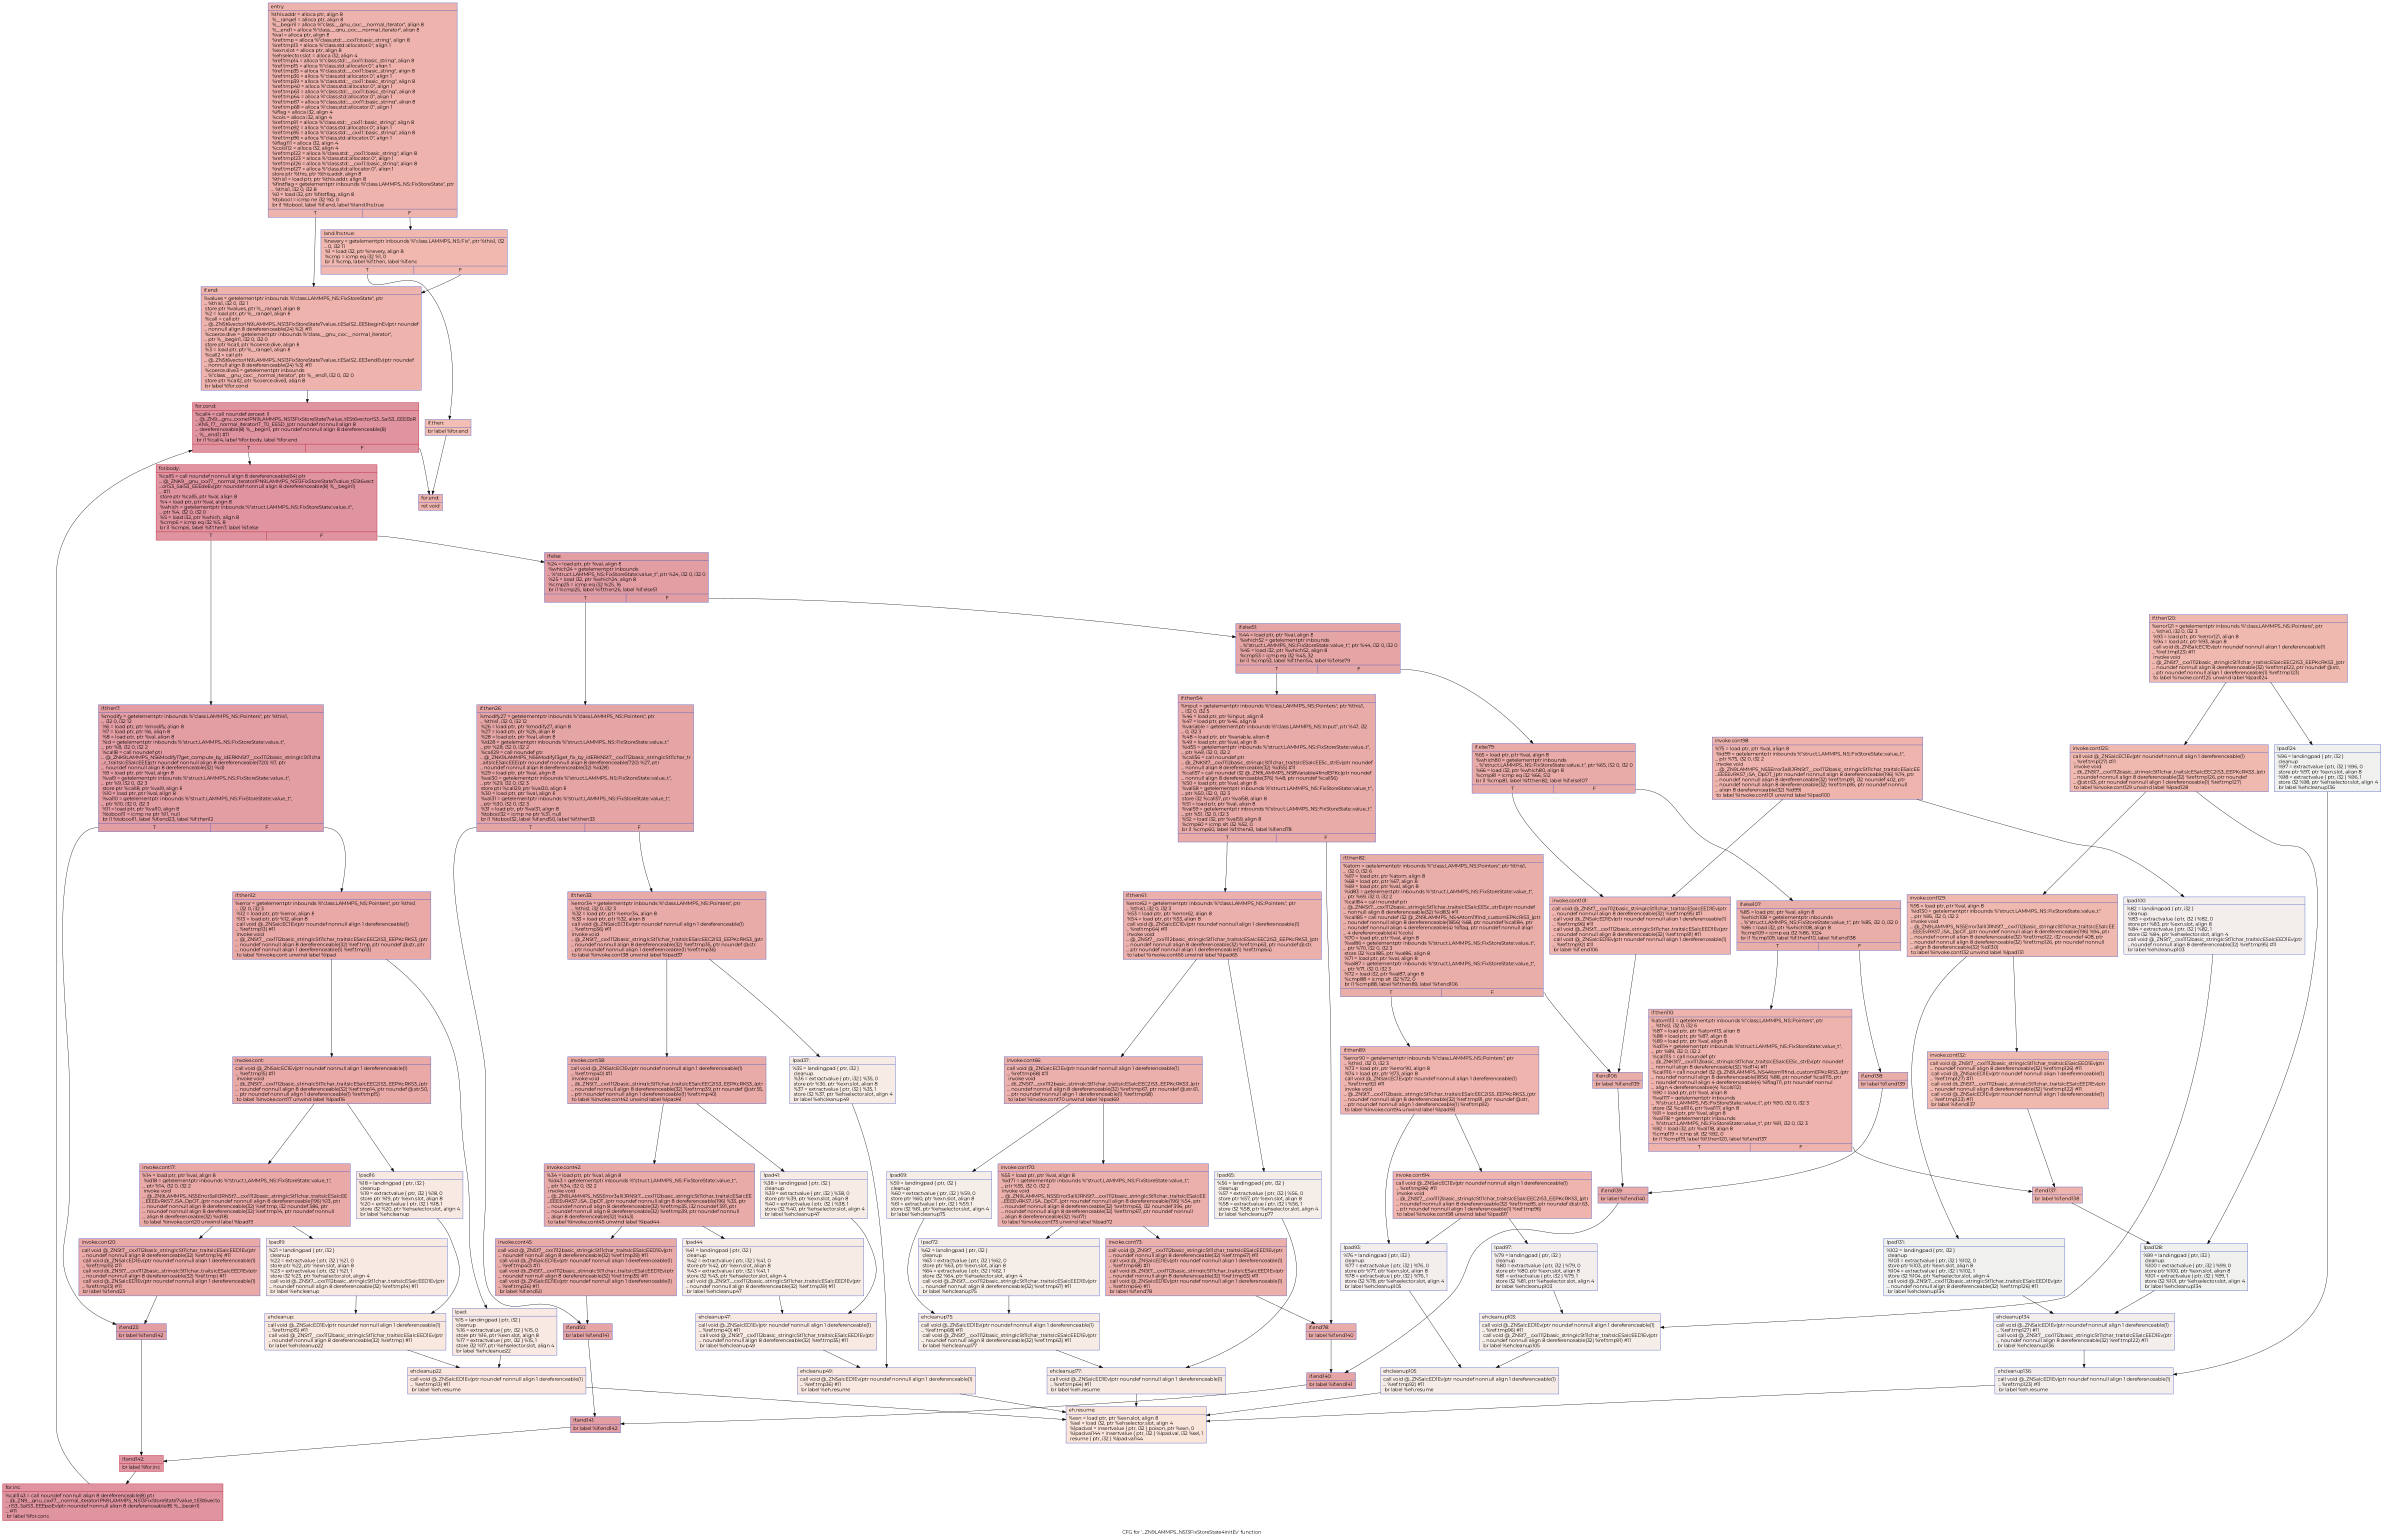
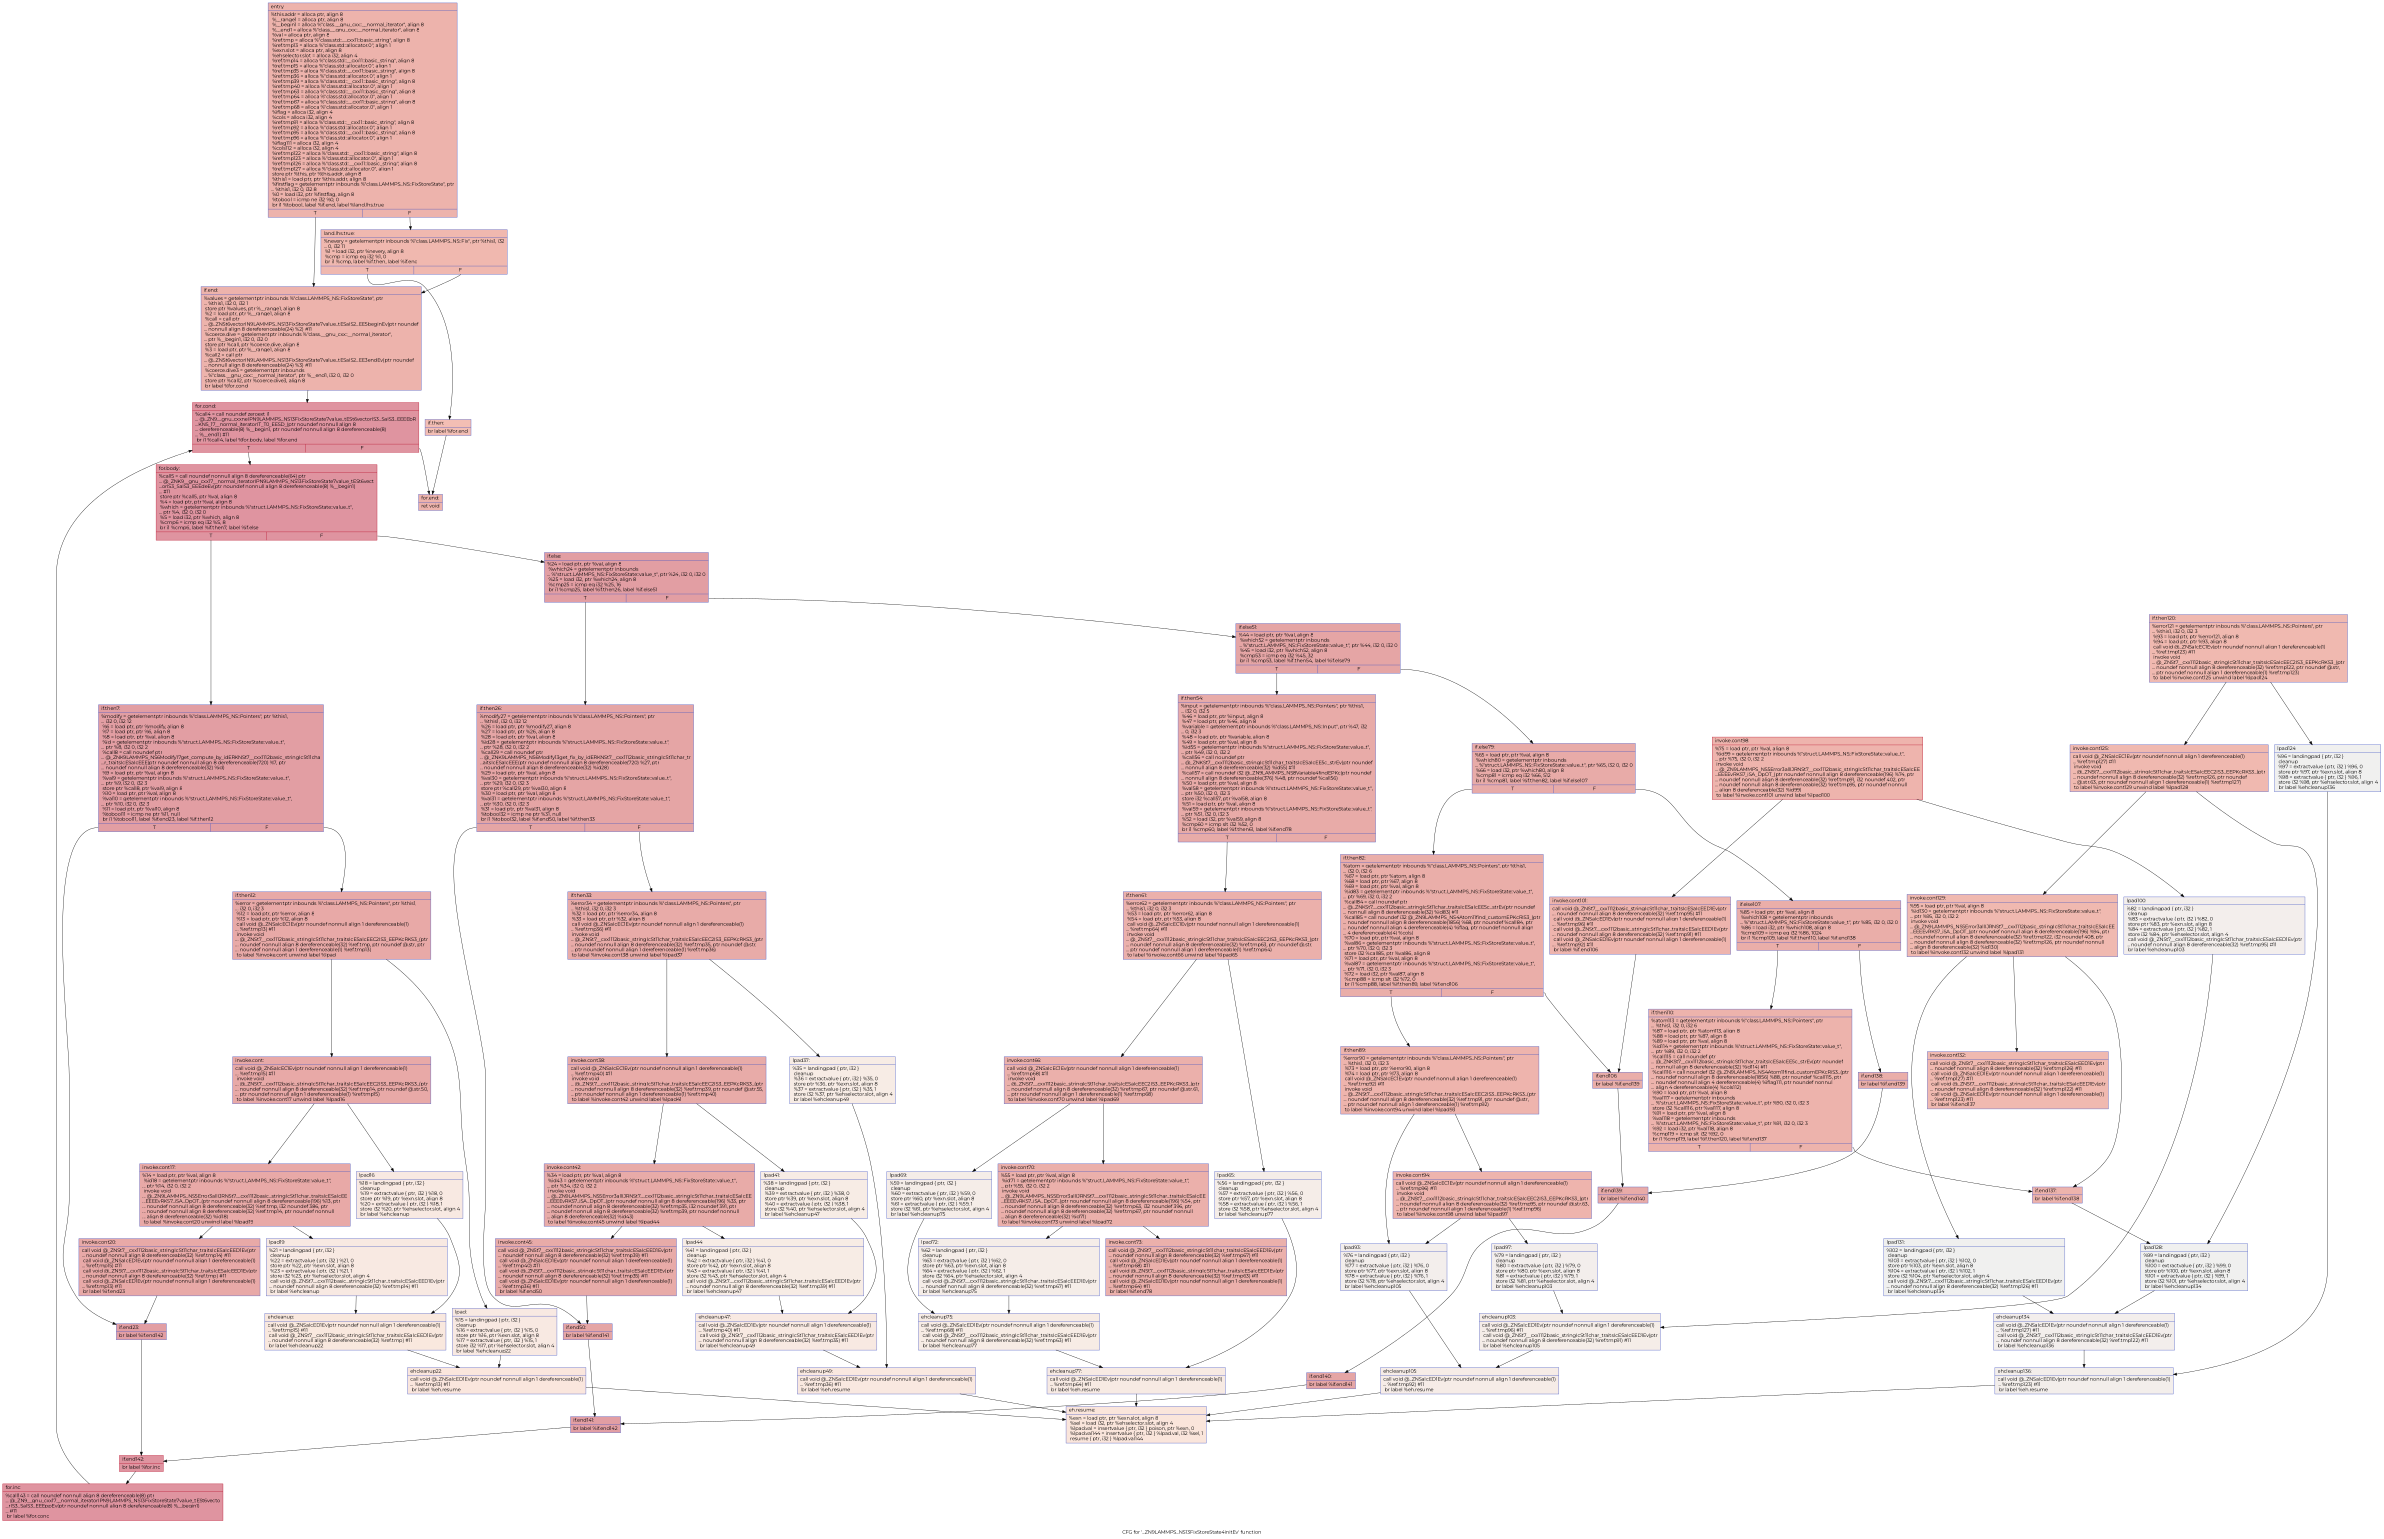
(1818, 768) -> (1818, 768)
(1550, 849) -> (1441, 811)
(2041, 1146) -> (2121, 1070)
(1331, 1332) -> none
